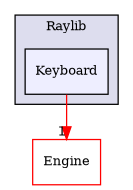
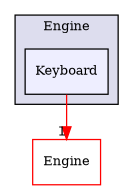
(67, 27) -> (67, 27)
